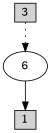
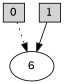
(25, 13) -> (14, 13)
(25, 91) -> (43, 33)
